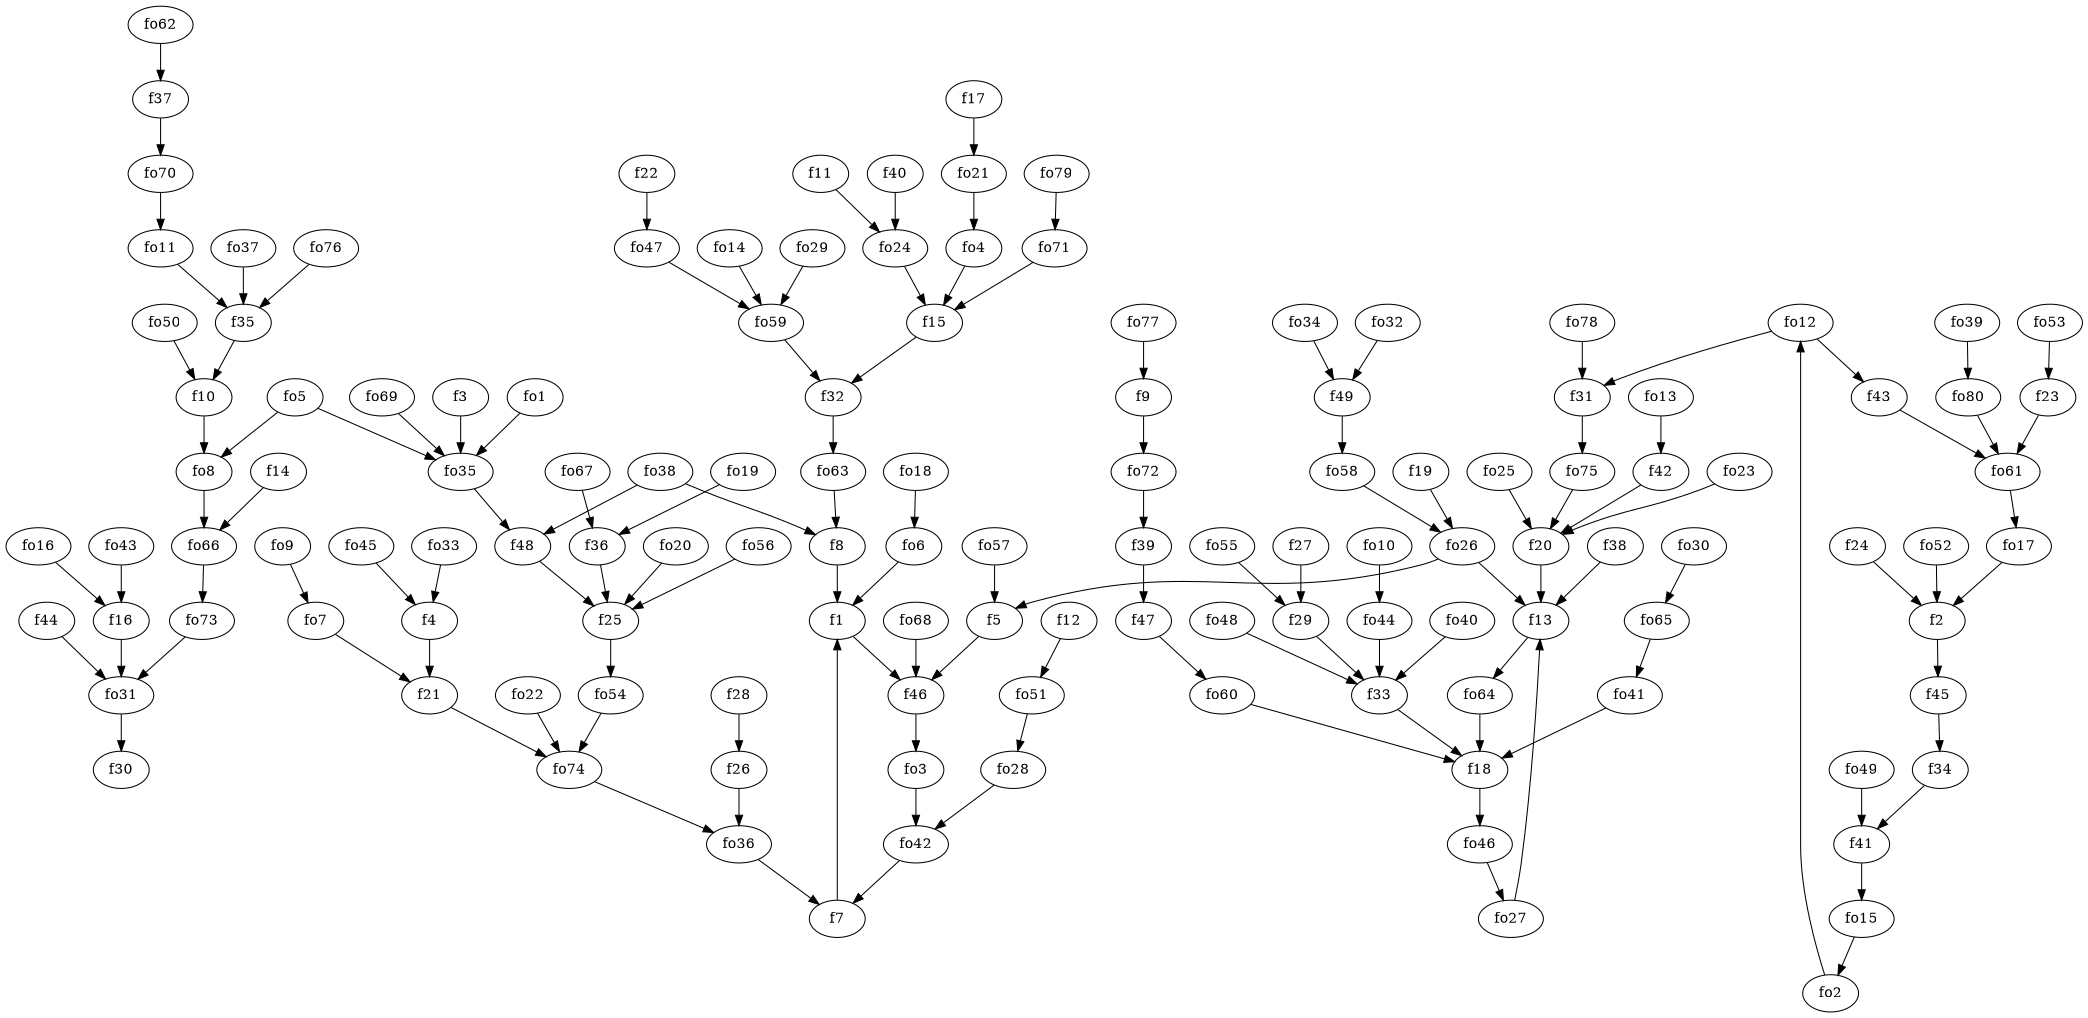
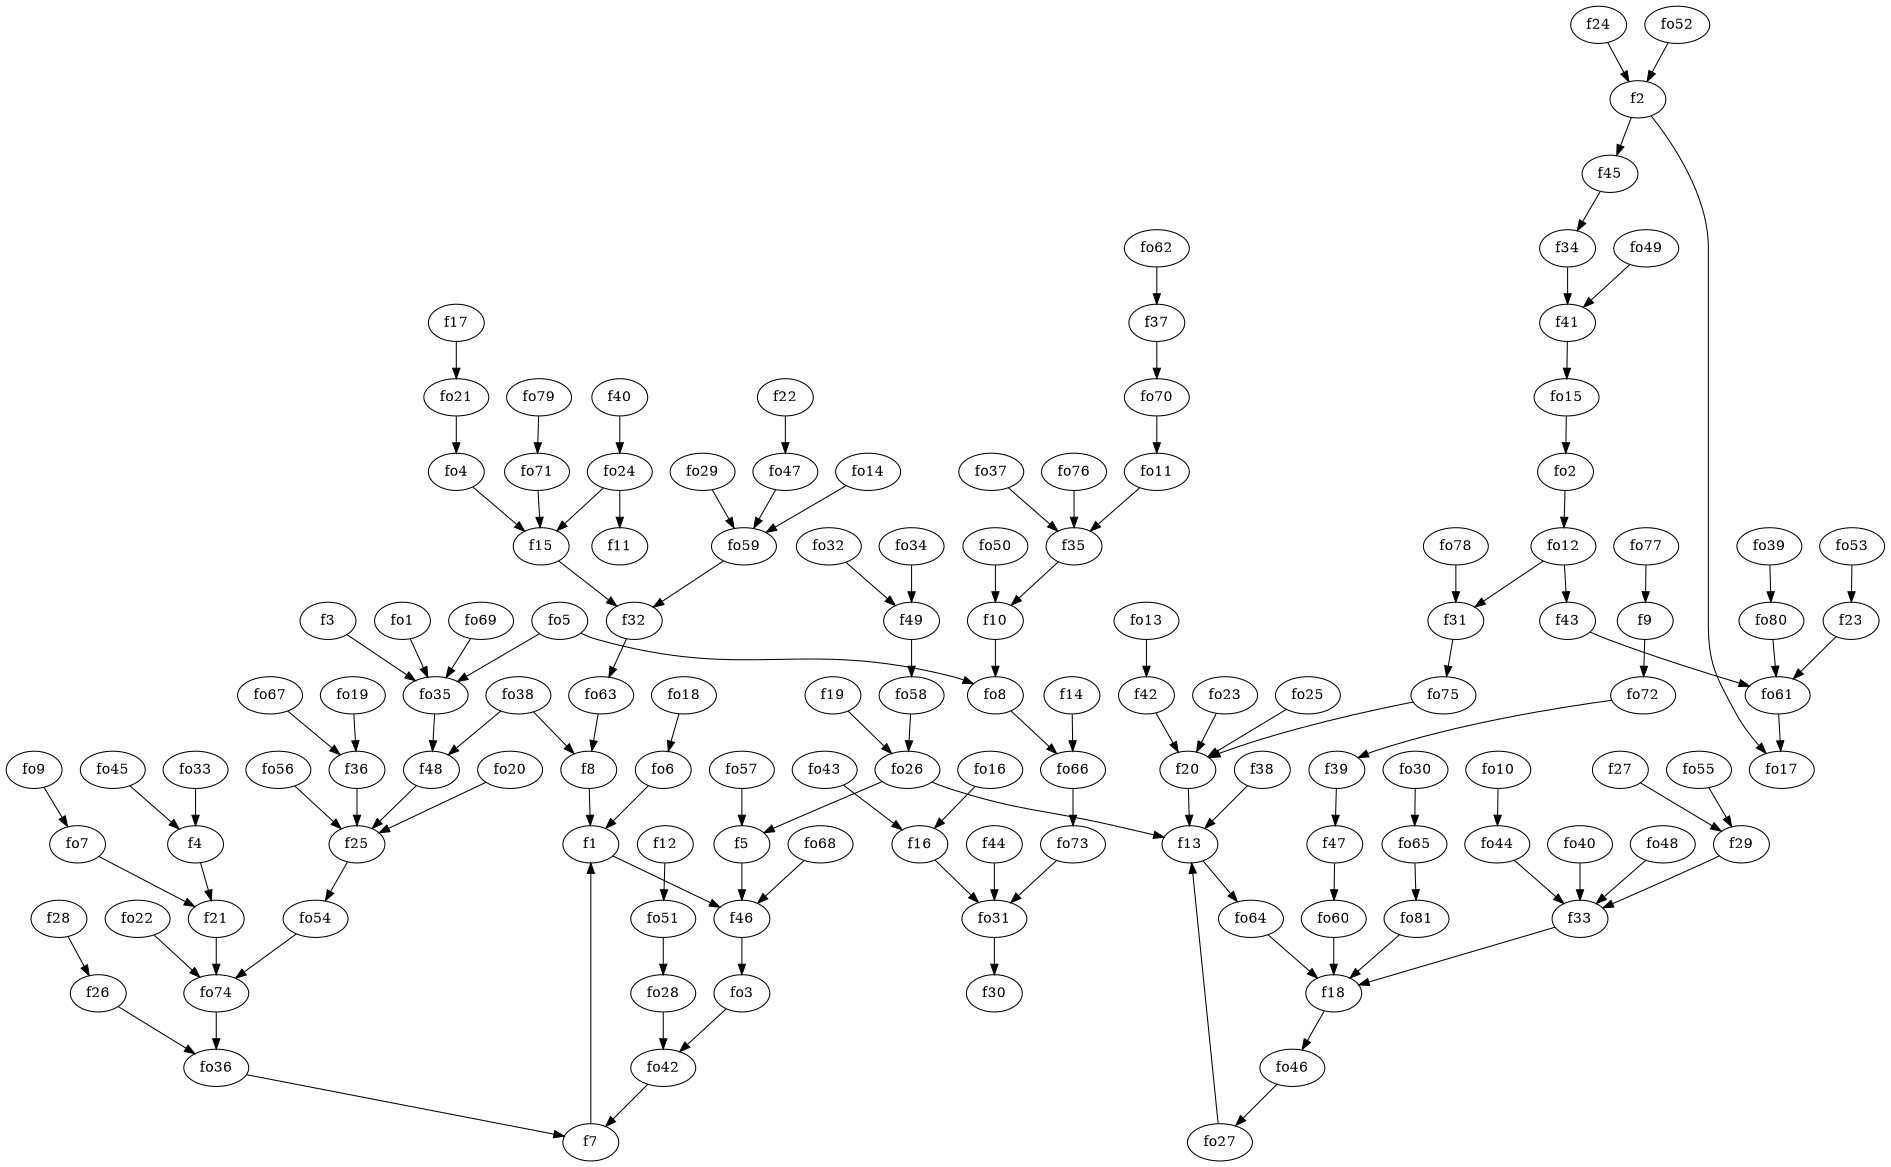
(854, 207) -> (620, 504)
(1982, 581) -> (1708, 430)
(1630, 695) -> (1417, 919)
